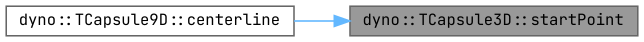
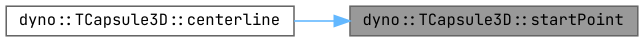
(150, 21) -> (150, 21)
